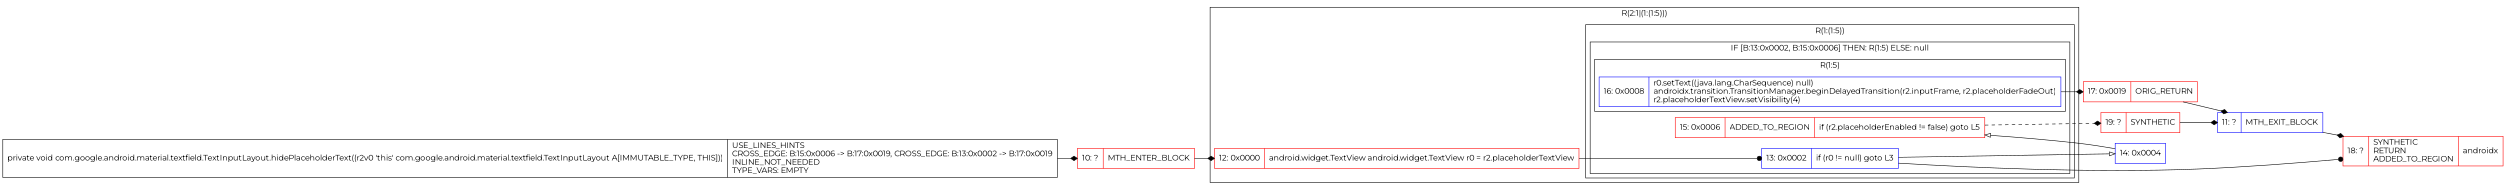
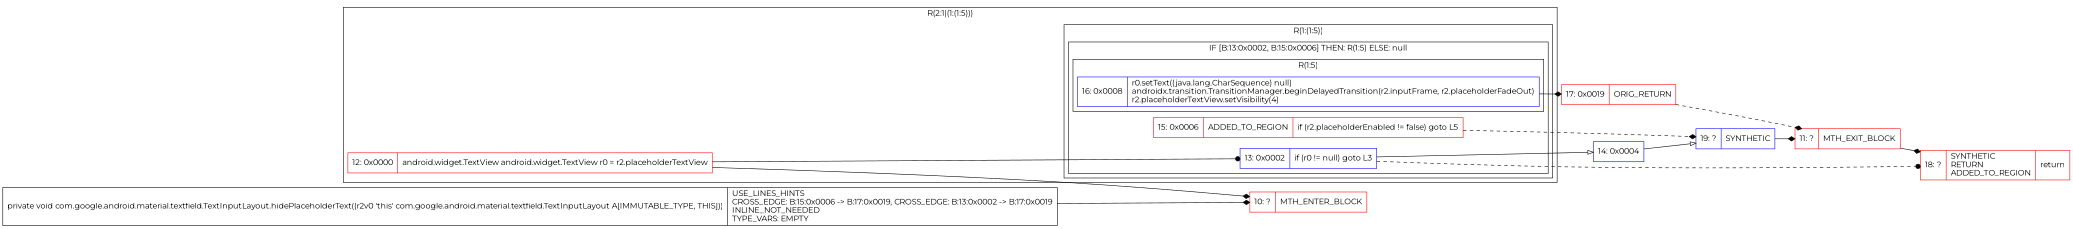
(2202, 106) -> (1736, 115)
(2140, 123) -> (1735, 139)
(2270, 123) -> (1848, 139)
(2053, 141) -> (1667, 146)
(2481, 151) -> (2053, 165)
(1201, 158) -> (978, 178)
(2118, 170) -> (1646, 168)
